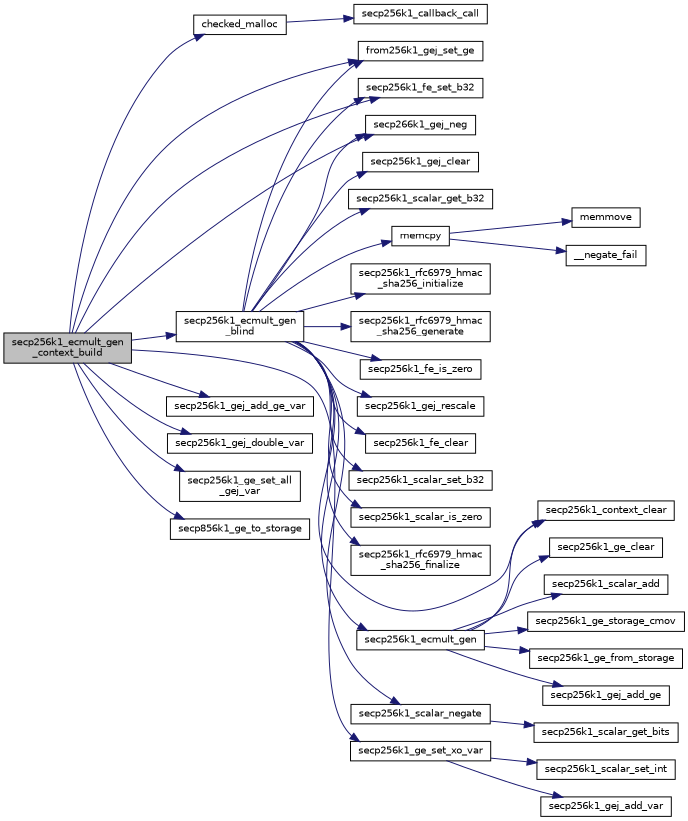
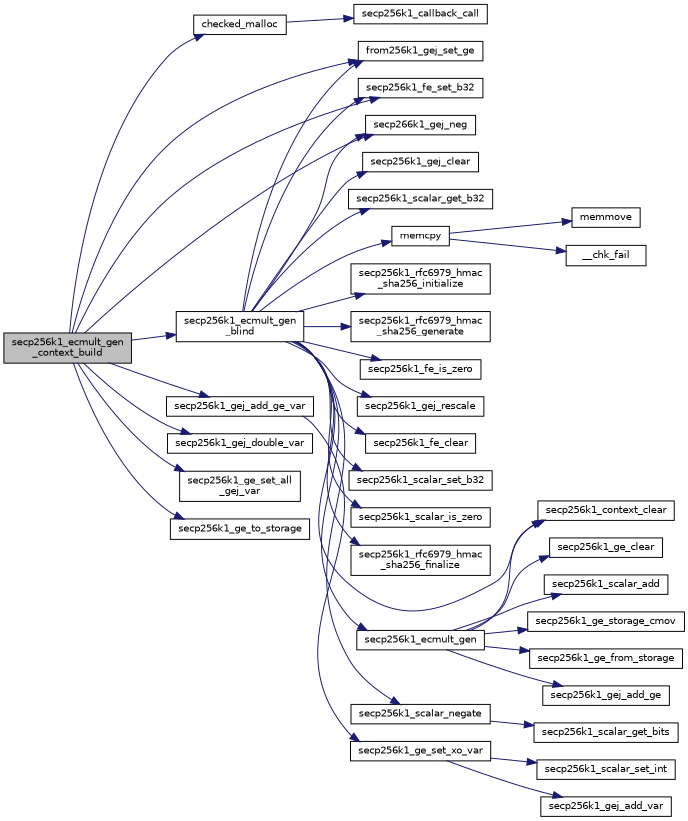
(606, 256) -> (606, 256)
(321, 402) -> (336, 557)
(240, 529) -> (240, 529)
